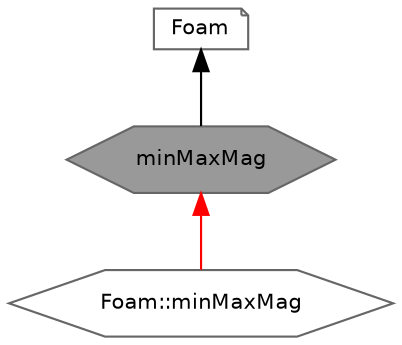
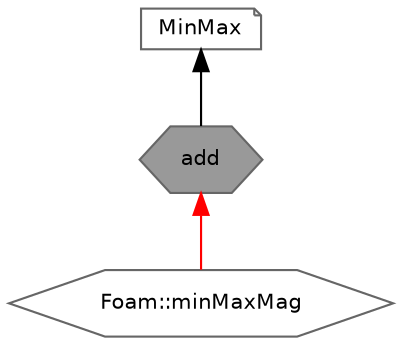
(201, 29) -> (201, 29)
(201, 160) -> (201, 160)
